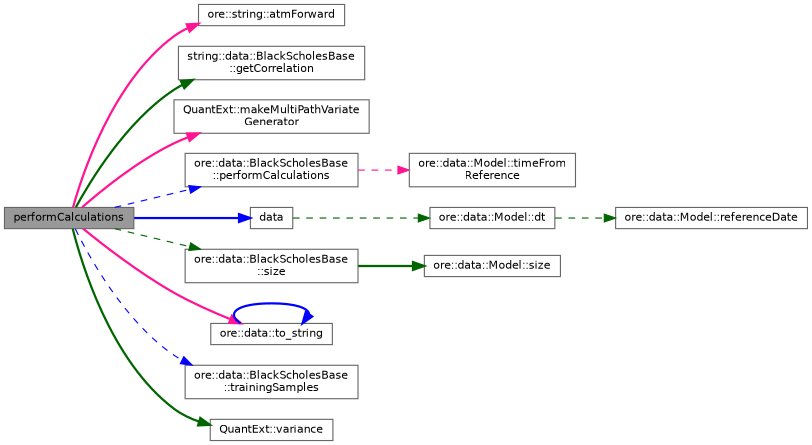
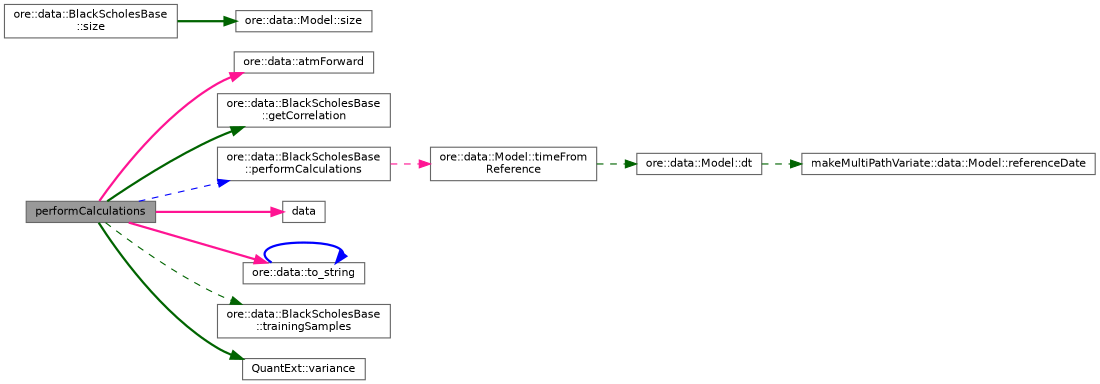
(272, 15) -> (304, 62)
(272, 63) -> (304, 110)
(272, 117) -> none
(186, 218) -> (214, 212)
(356, 218) -> (611, 164)
(712, 218) -> (949, 164)
(152, 238) -> none
(120, 302) -> (166, 265)
